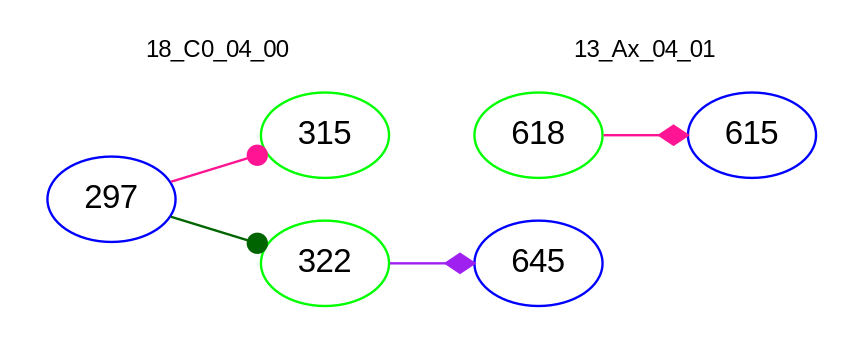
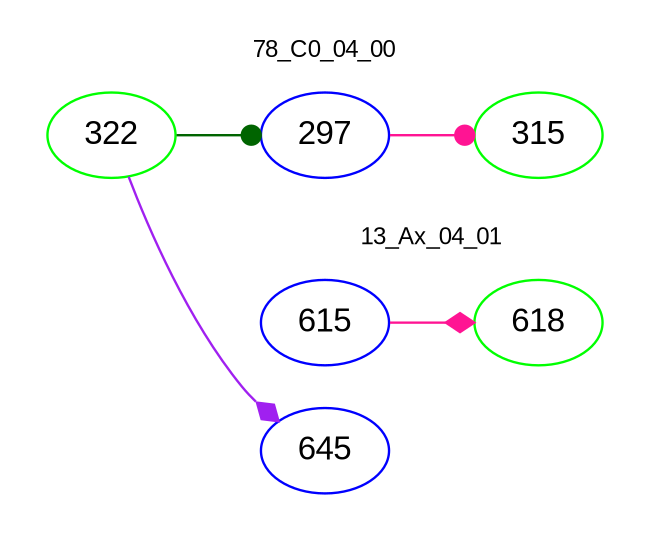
(218, 51) -> (325, 51)
(631, 135) -> (418, 323)
(209, 229) -> (209, 135)
